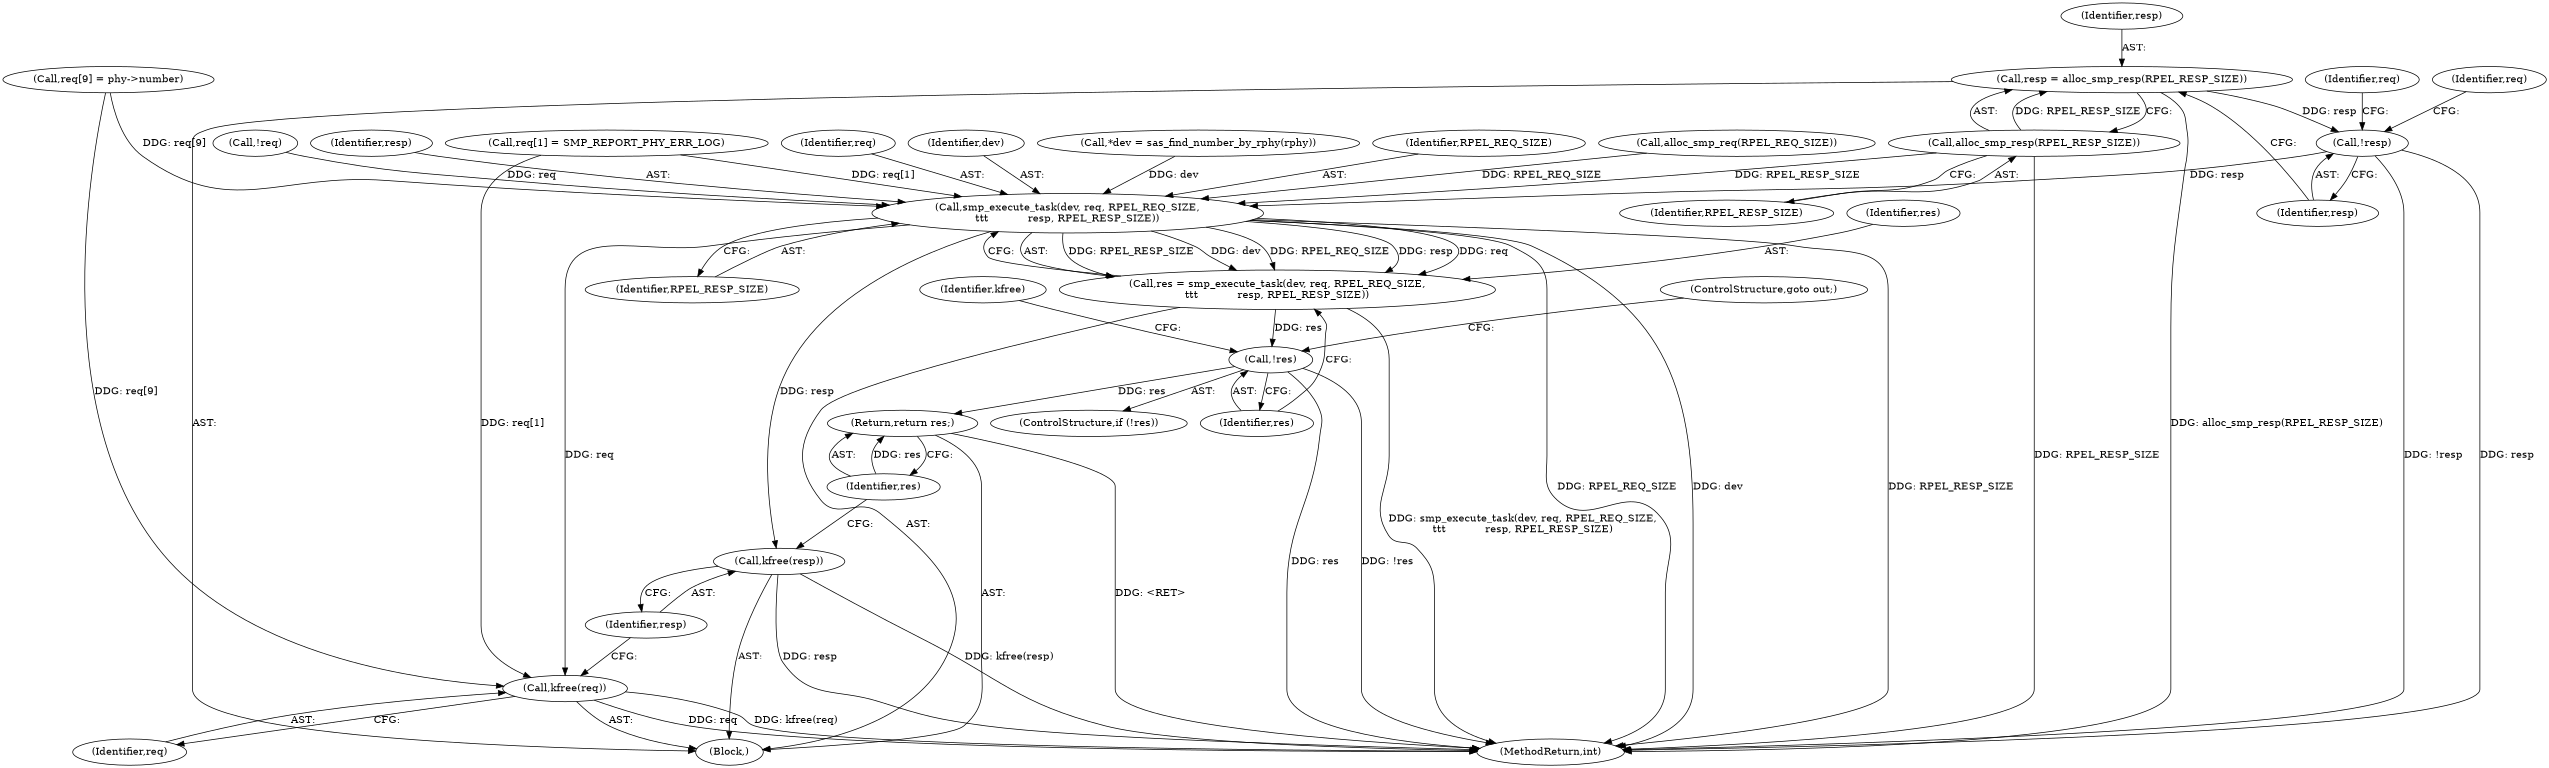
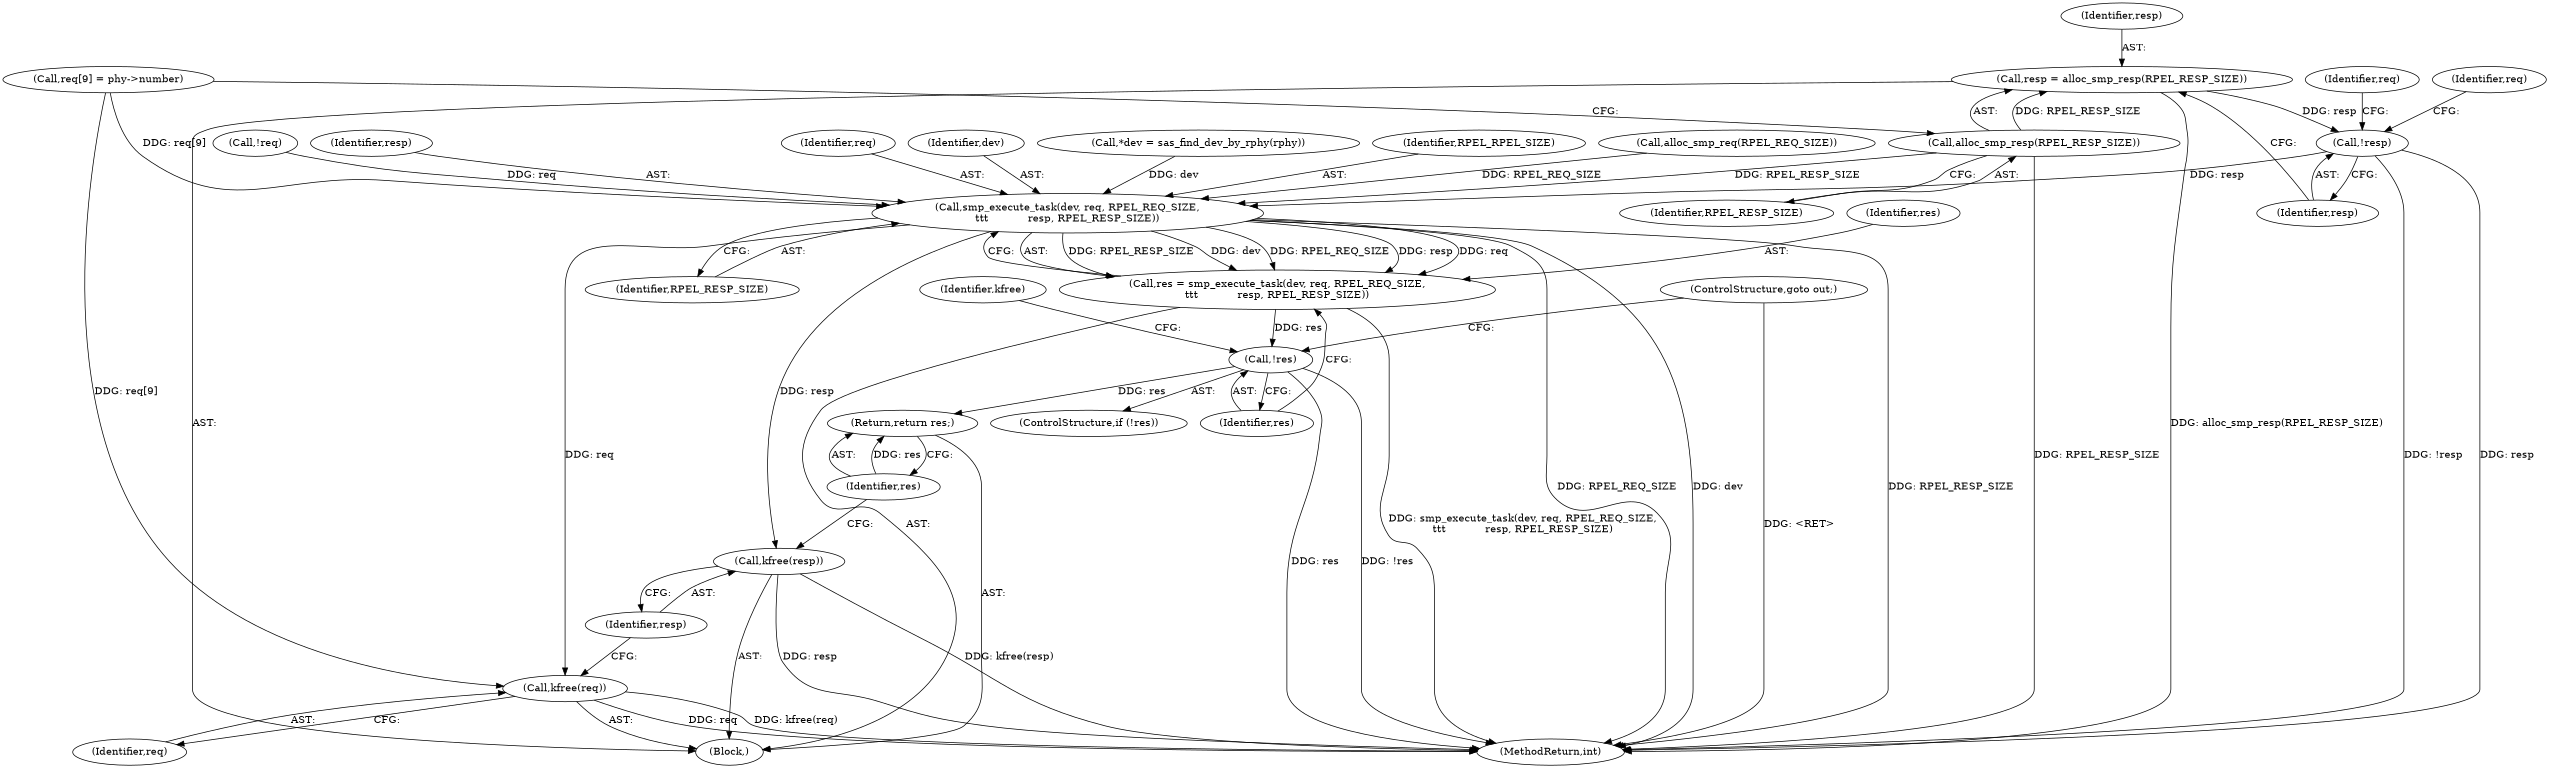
(2143, 118) -> (1070, 98)
(607, 143) -> none
(1198, 143) -> (1198, 143)
(1479, 143) -> (1479, 143)
(1115, 684) -> (1764, 576)
